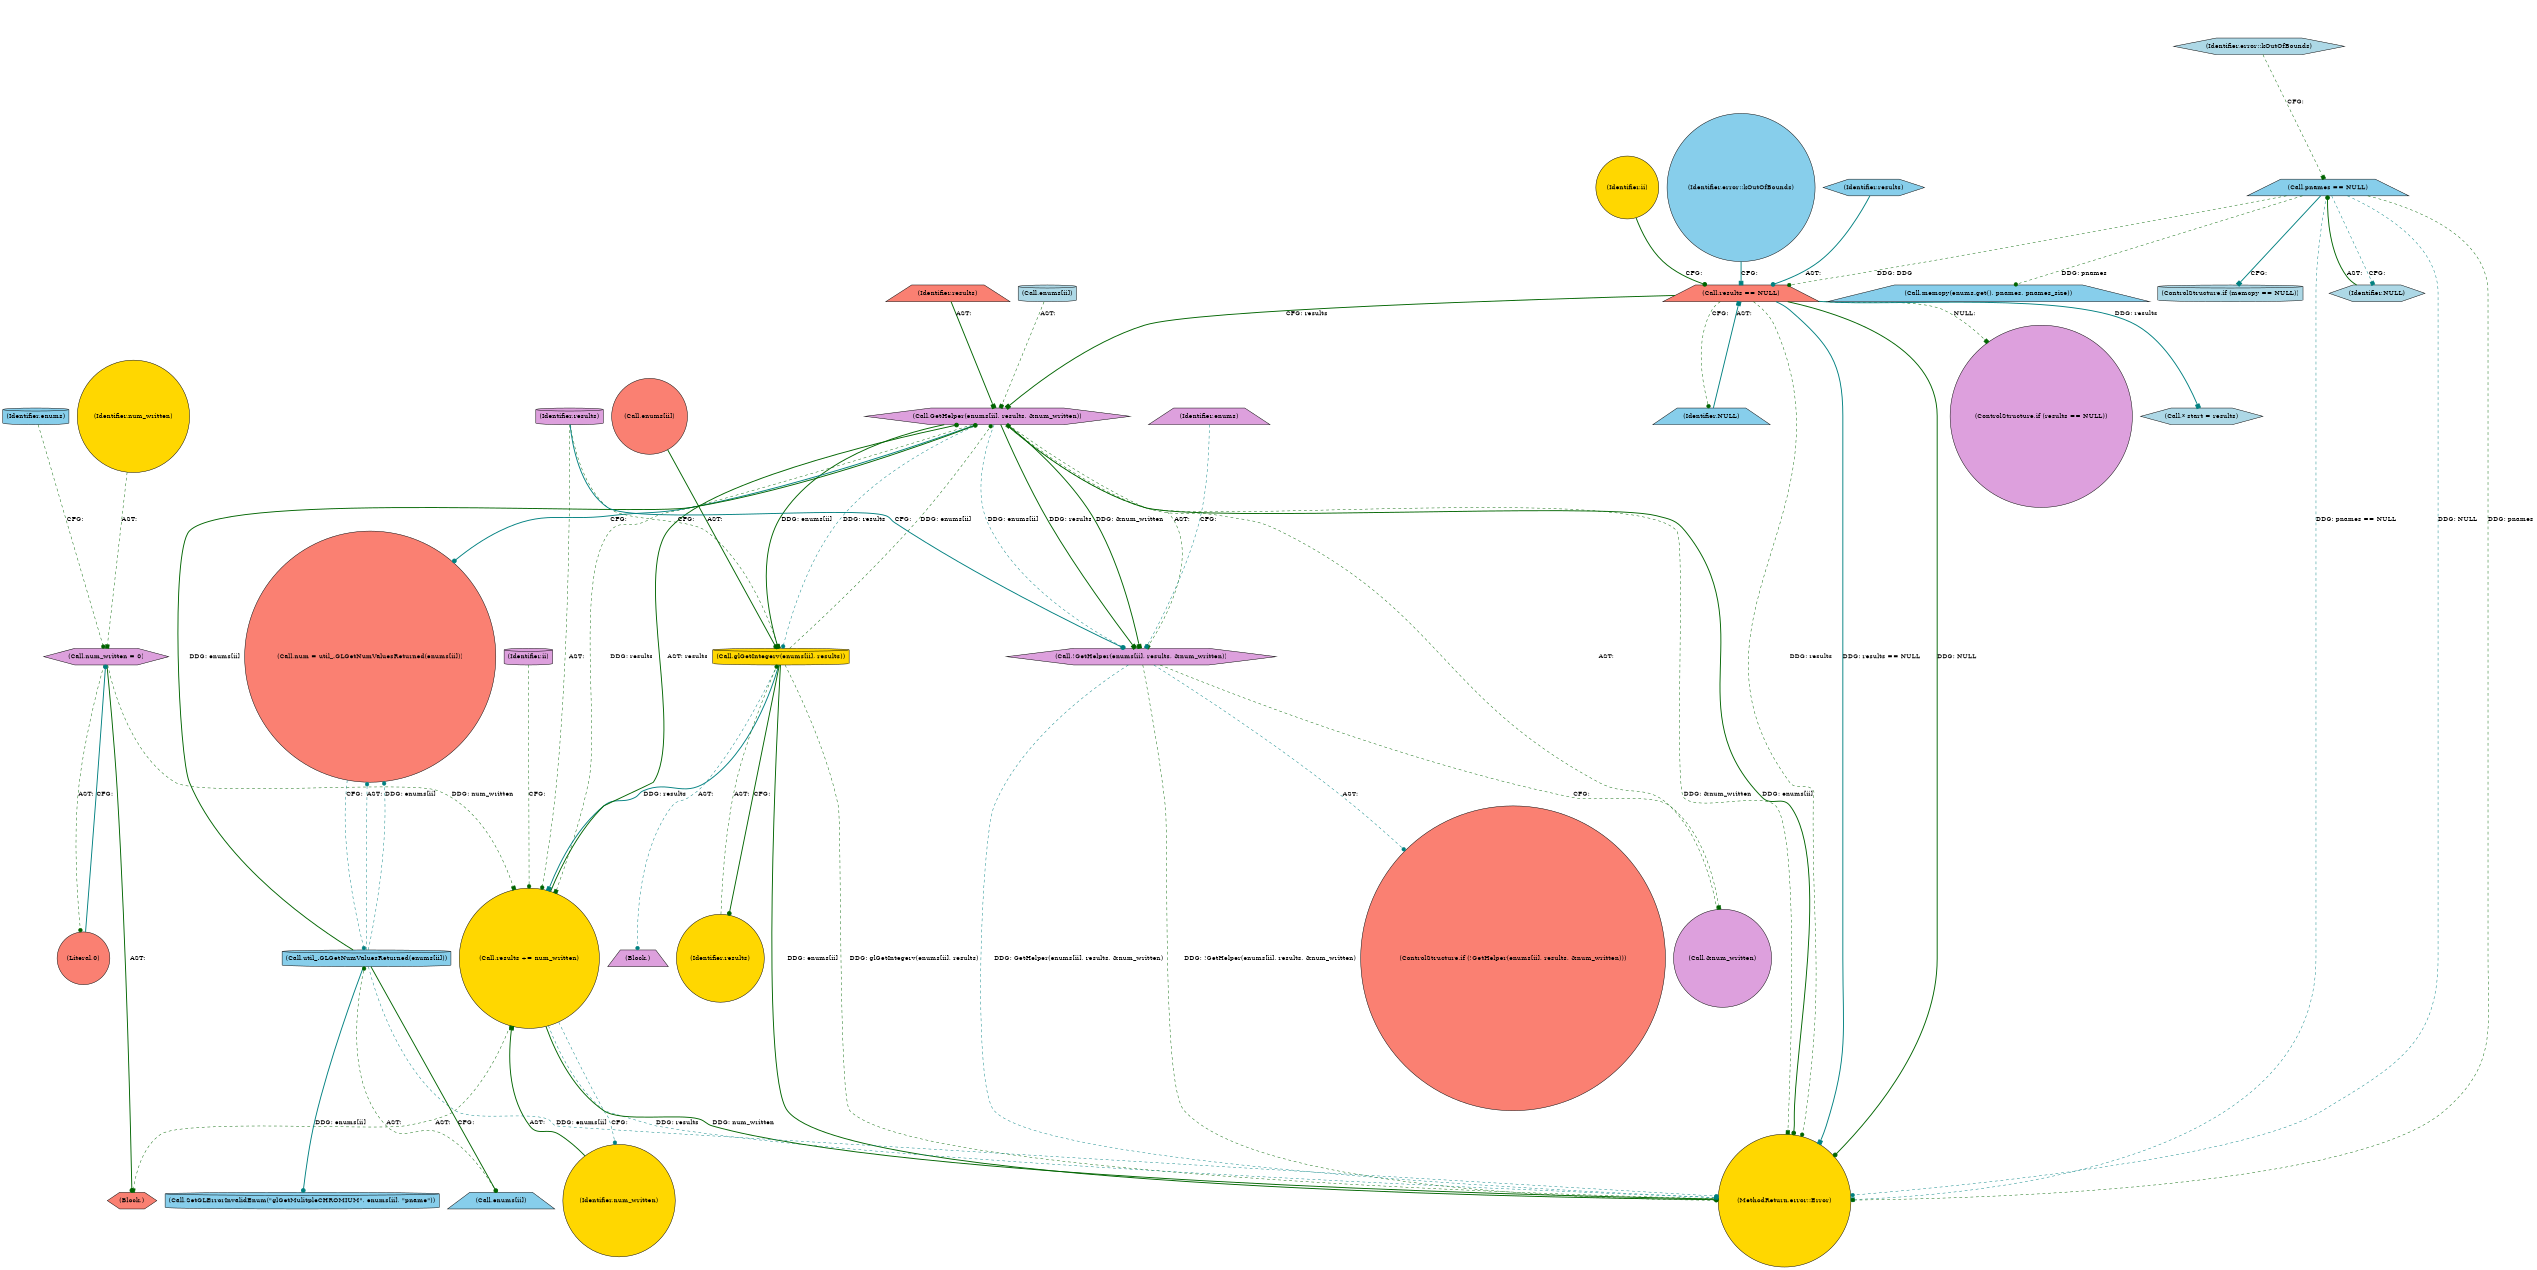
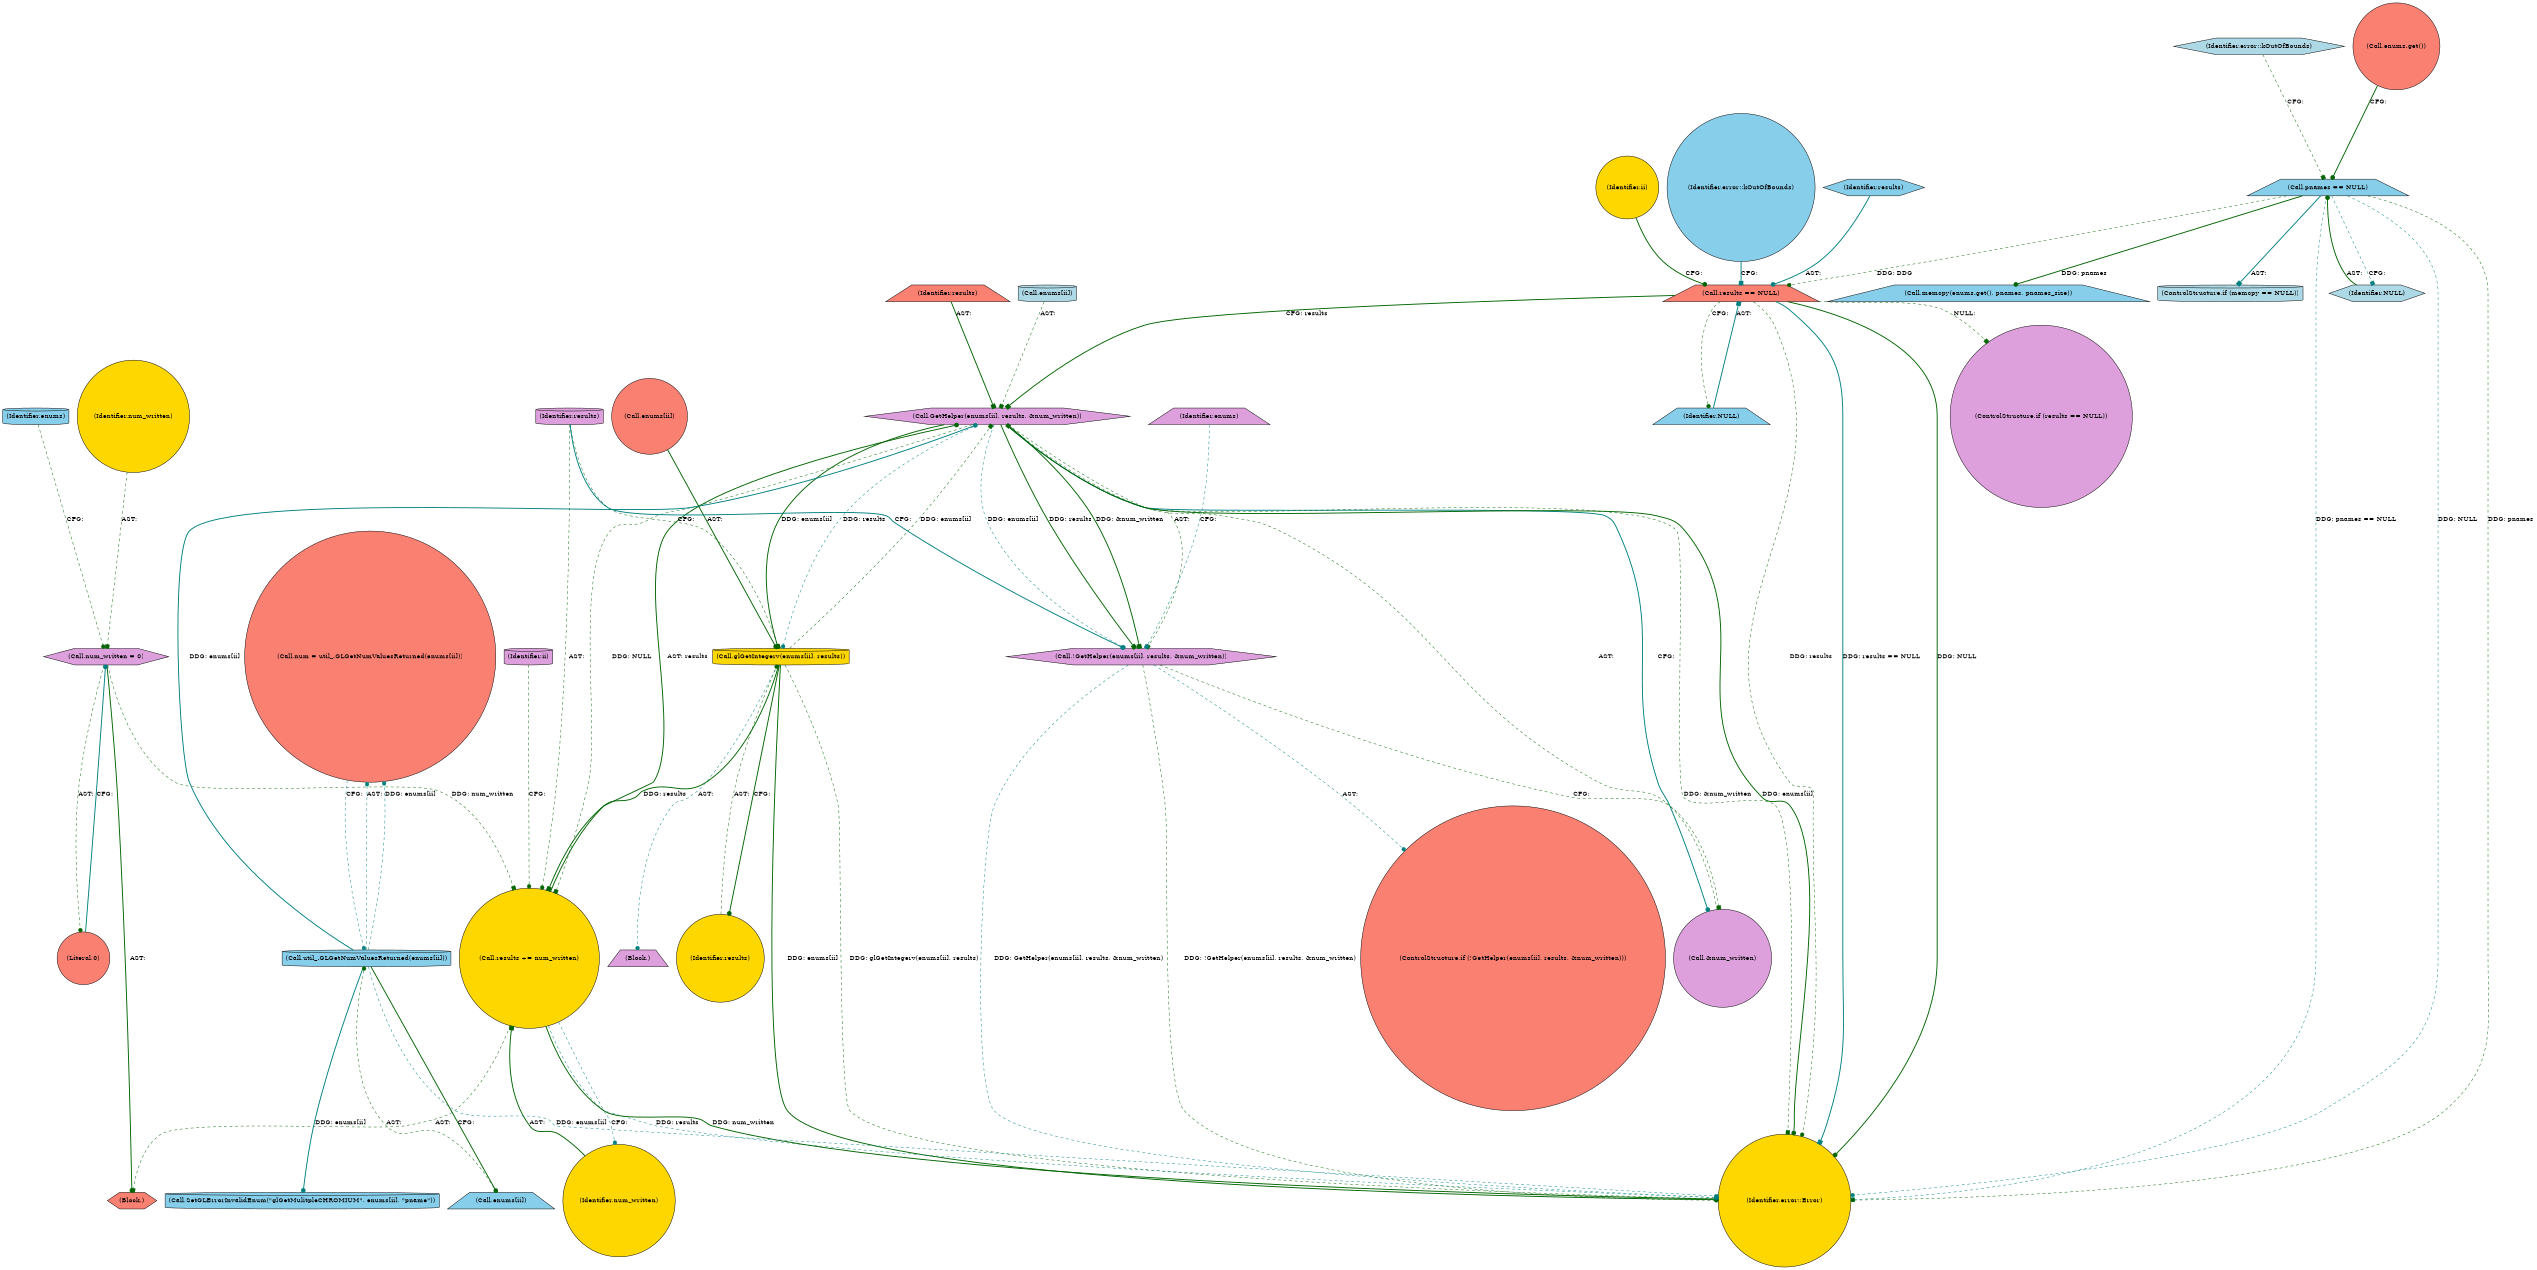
none -> (2396, 46)
(2160, 240) -> (2160, 240)
(2260, 273) -> (2260, 273)
(2202, 416) -> none
(340, 509) -> (340, 509)
(608, 516) -> (1603, 515)
(896, 544) -> (896, 544)
(632, 657) -> (632, 657)
(675, 788) -> (675, 788)
(1785, 1201) -> (1785, 1201)
